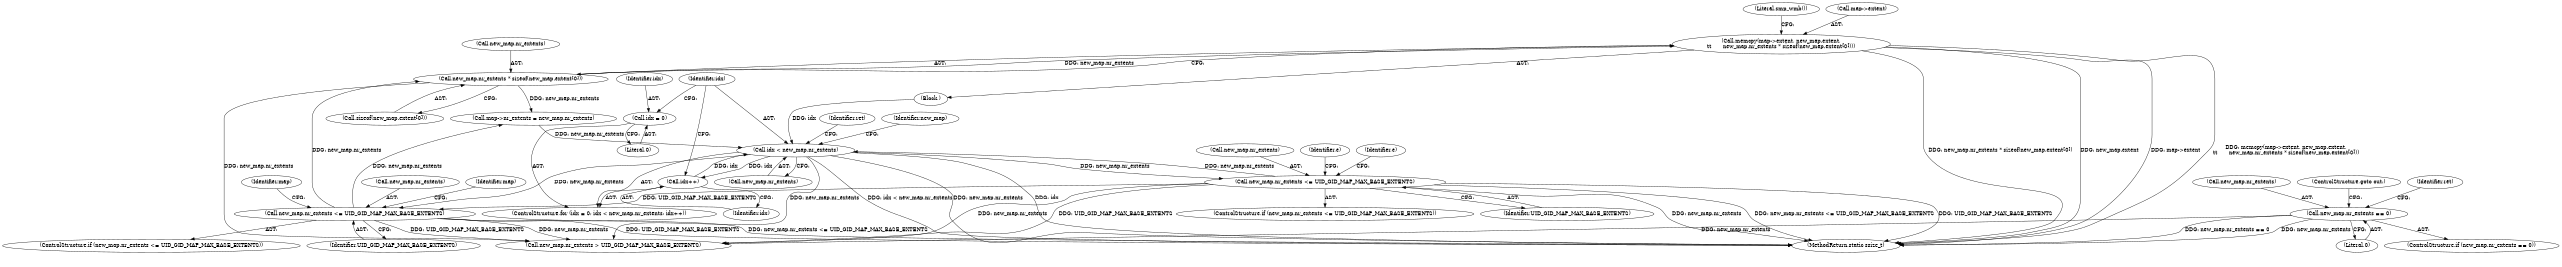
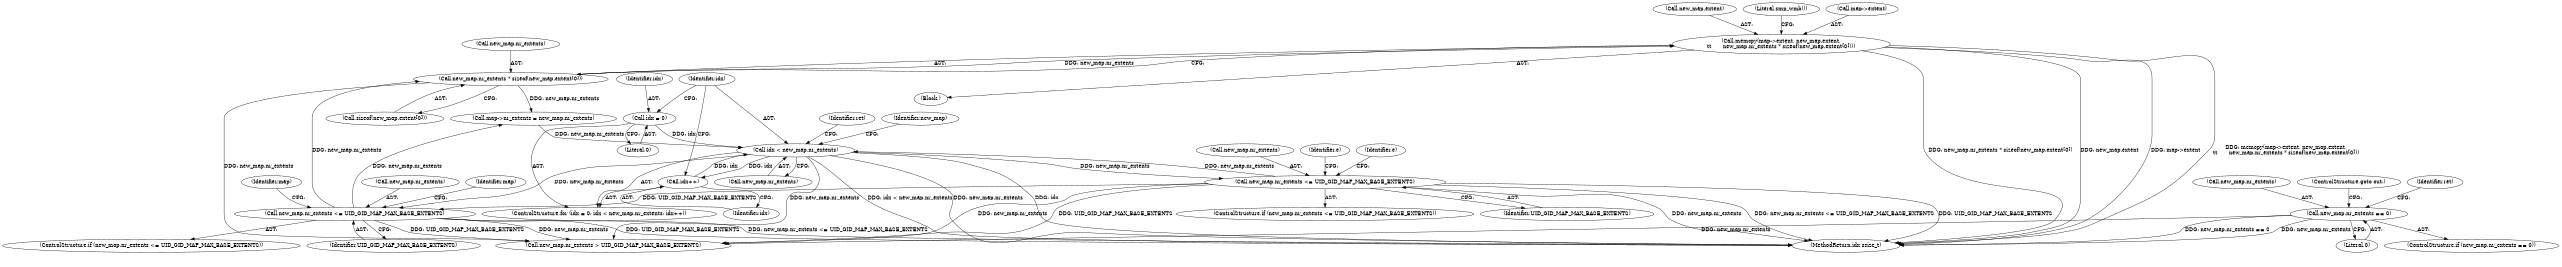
none -> (1695, 9)
(838, 103) -> (697, 143)
(1846, 246) -> (1846, 246)
